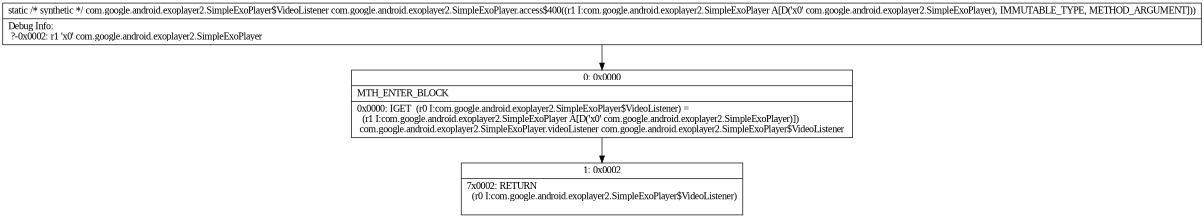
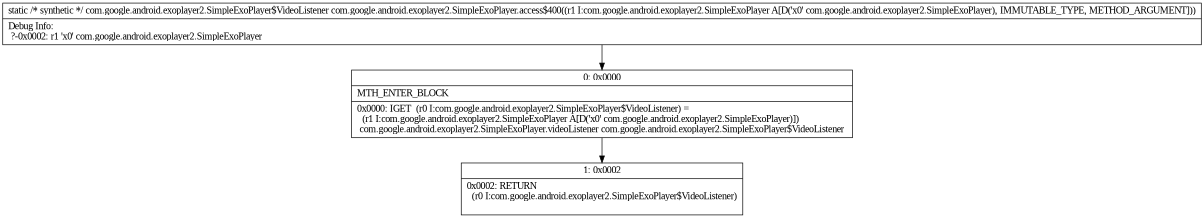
(504, 186) -> (504, 186)
